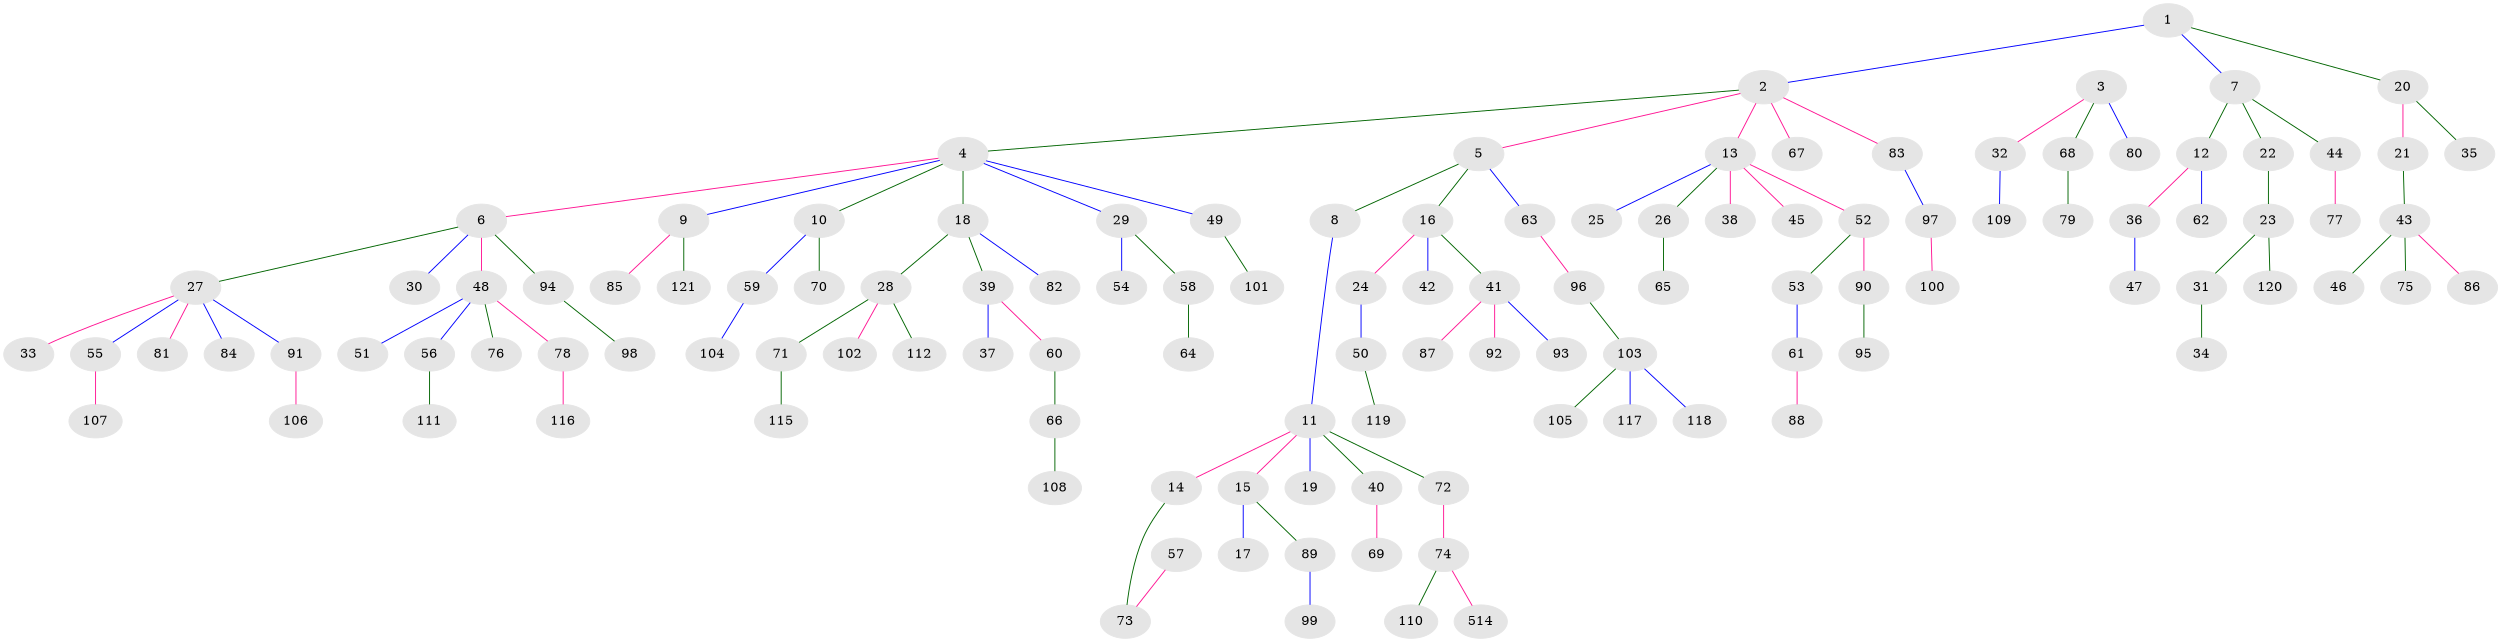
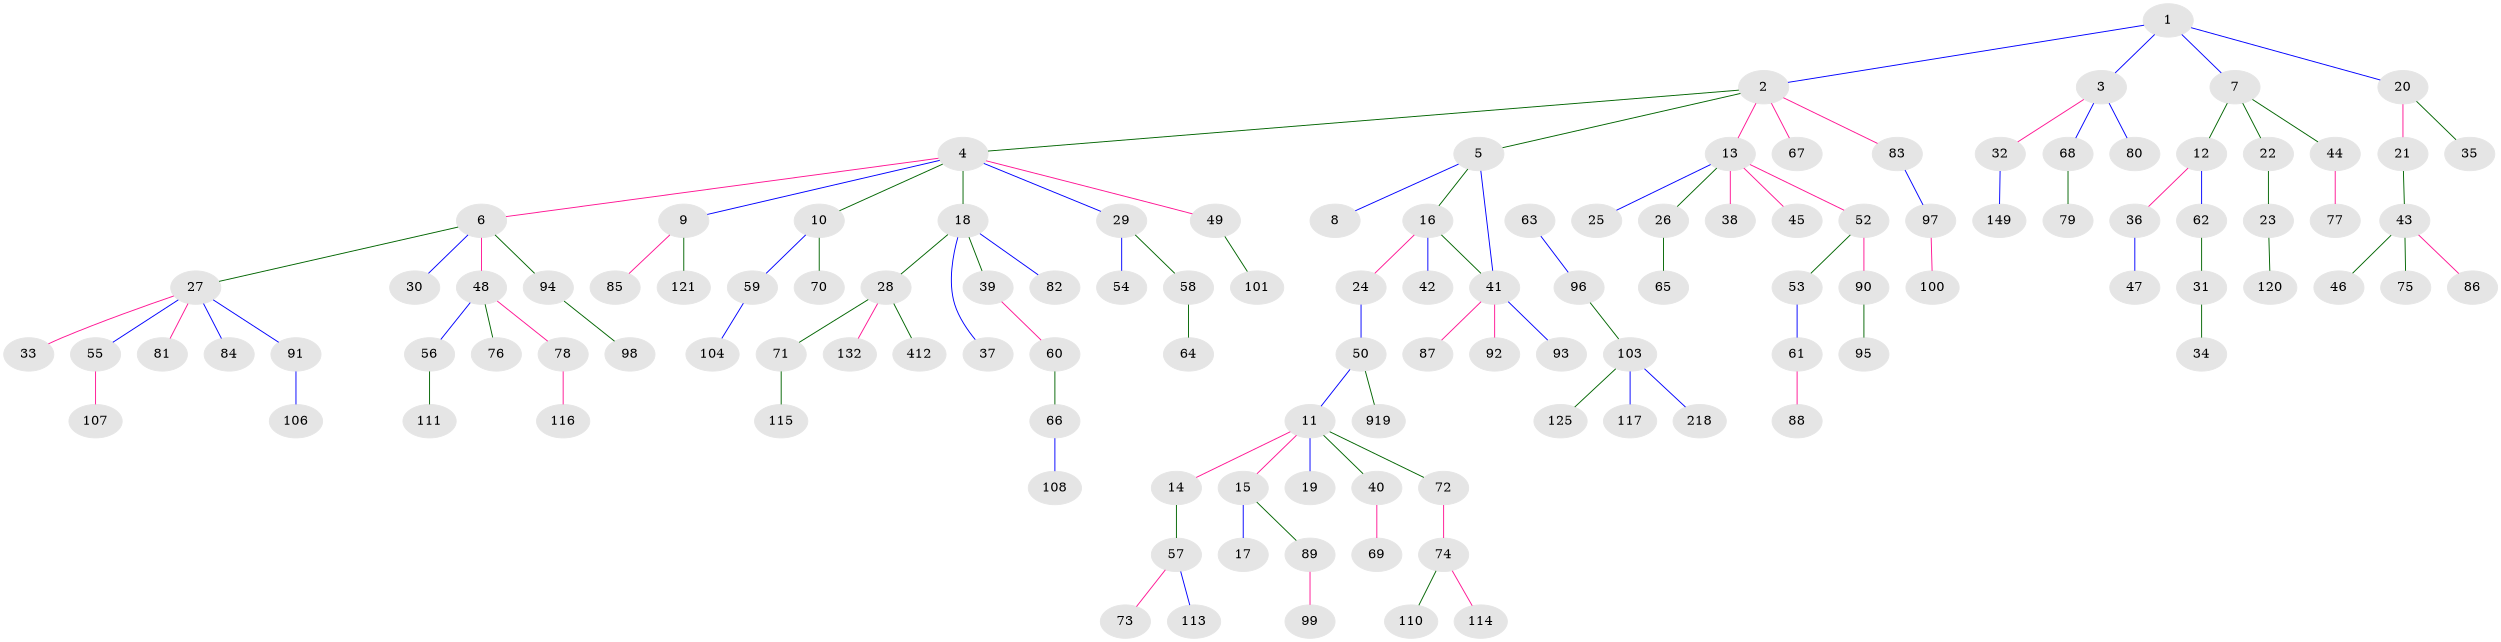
none -> (2135, 54)
(2286, 54) -> (2286, 54)
(1621, 121) -> (1621, 121)
(2085, 121) -> (2085, 121)
(1089, 187) -> (1089, 187)
(1407, 187) -> (1407, 187)
(1504, 187) -> (1487, 221)
(1999, 221) -> (1999, 221)
(1555, 254) -> (1555, 254)
(2235, 254) -> (2202, 254)
(988, 321) -> (952, 291)
(1321, 321) -> (1336, 388)
(363, 354) -> none
(850, 354) -> (850, 354)
(919, 354) -> (919, 354)
(296, 388) -> (296, 388)
(1379, 421) -> (1379, 421)
(1561, 421) -> (1561, 421)
(1700, 421) -> (1700, 421)
(1055, 455) -> (1055, 455)
(1138, 551) -> (1176, 522)
(1310, 588) -> (1310, 588)
none -> (1194, 622)
(1481, 622) -> (1481, 622)
